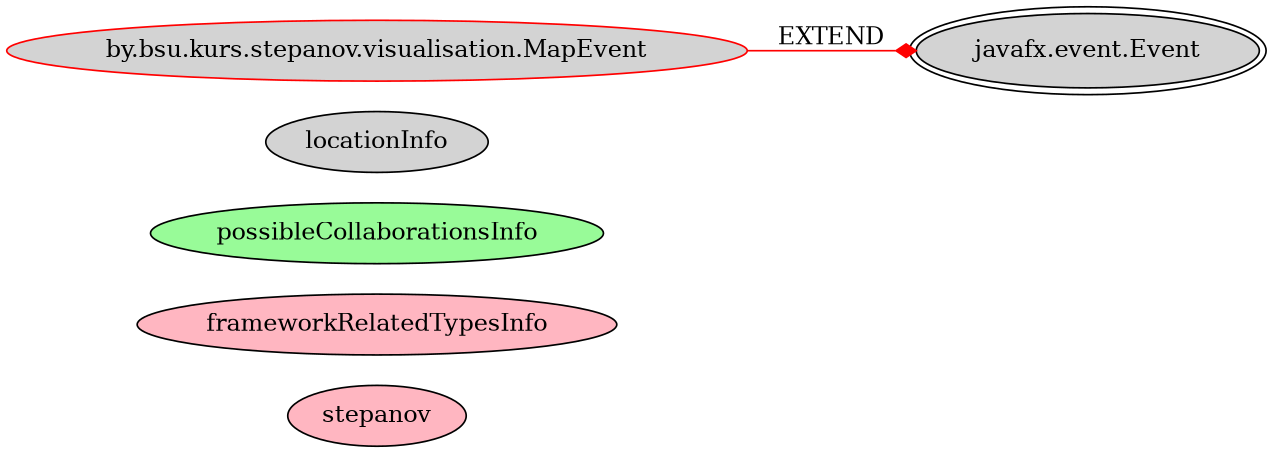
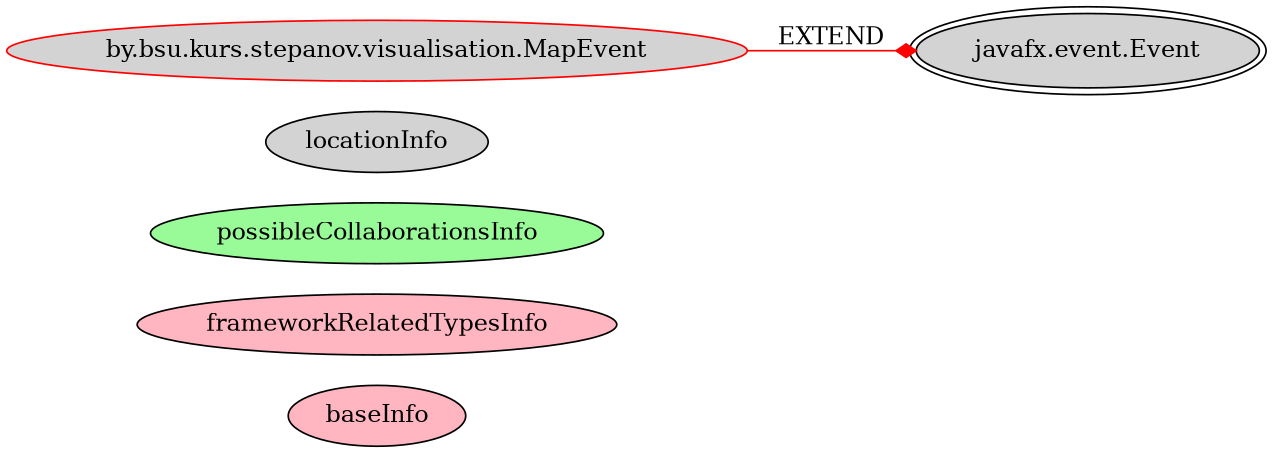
(377, 416) -> (377, 416)
